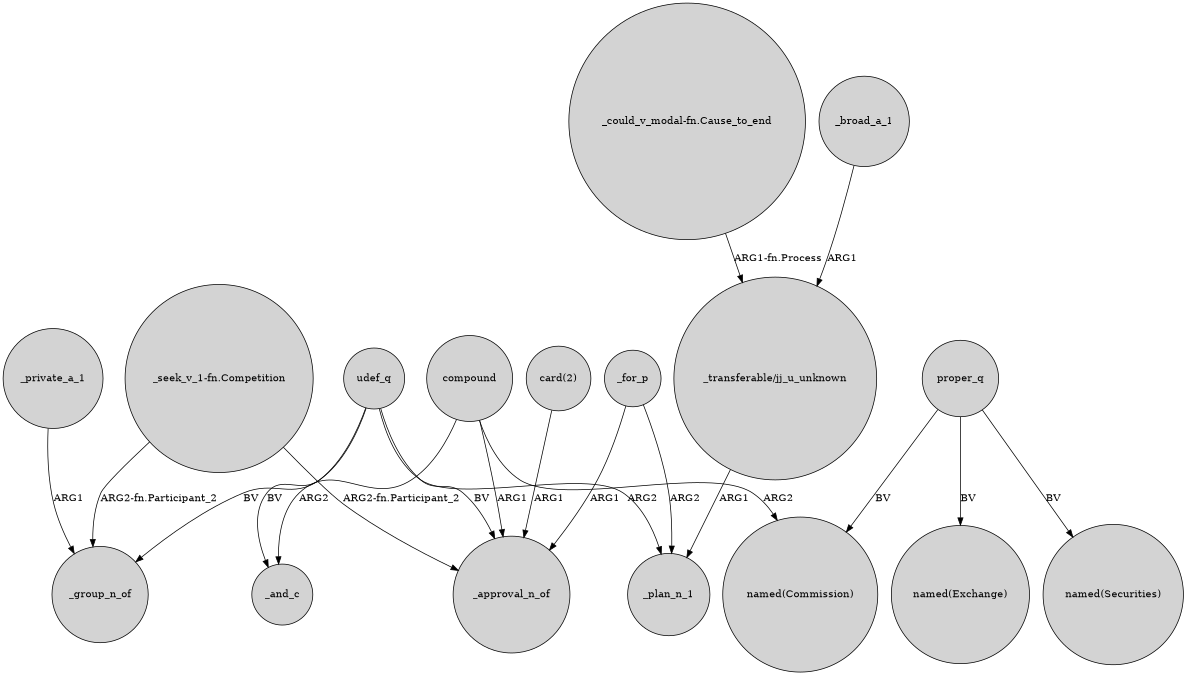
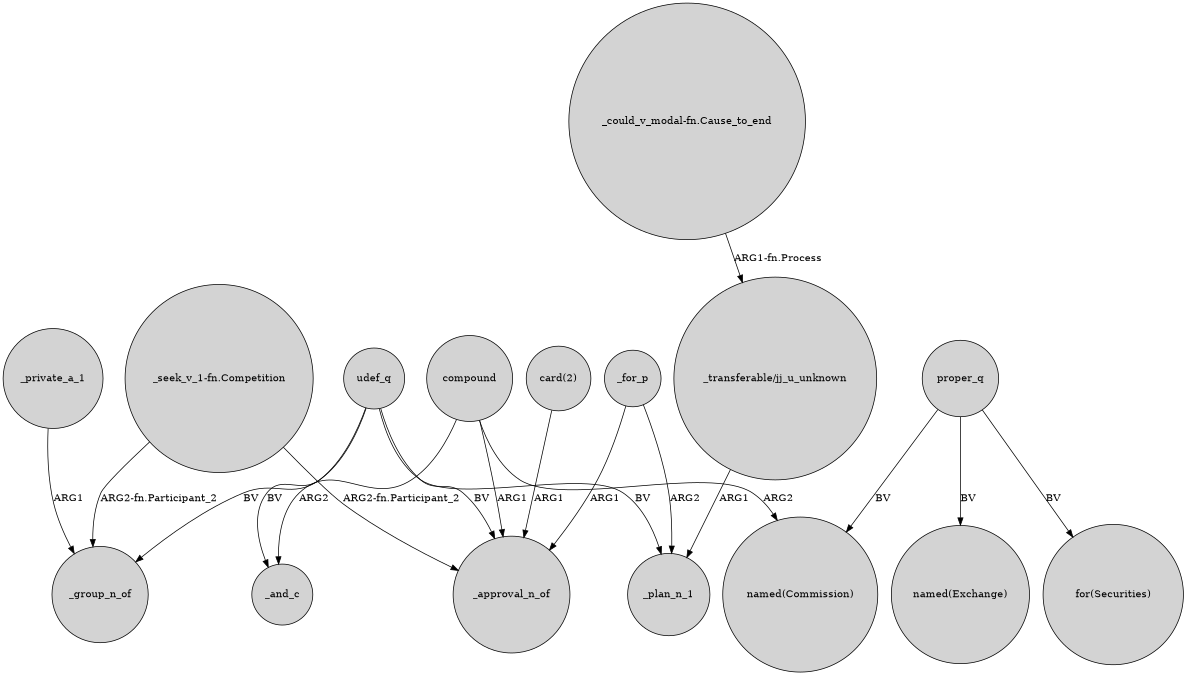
(864, 121) -> none
(643, 498) -> (643, 498)
(1113, 595) -> (1113, 595)
